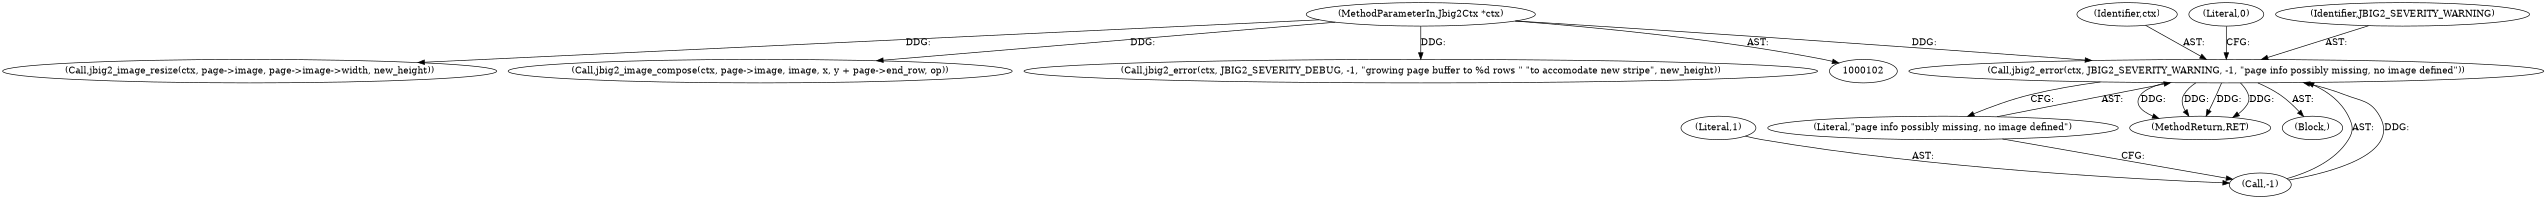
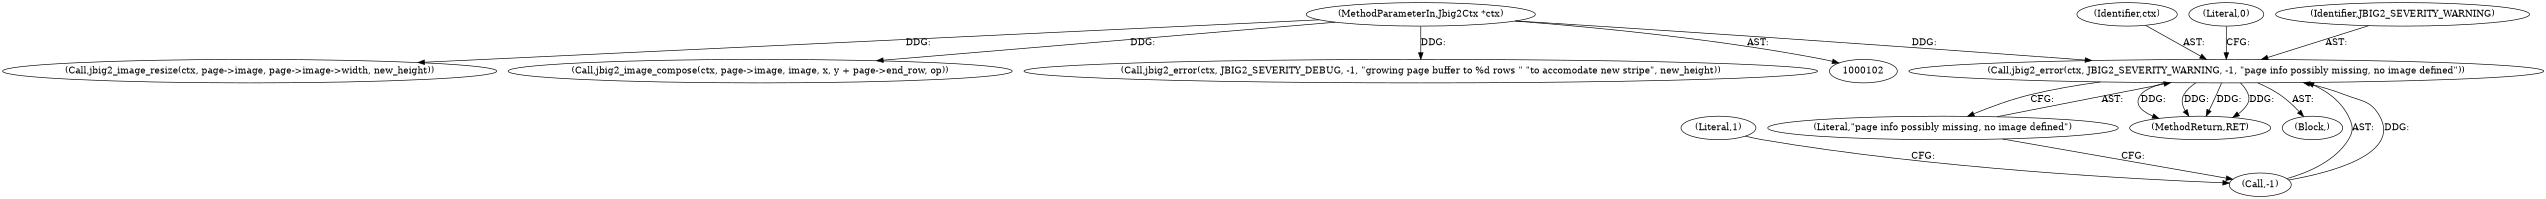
(1925, 156) -> (1925, 156)
